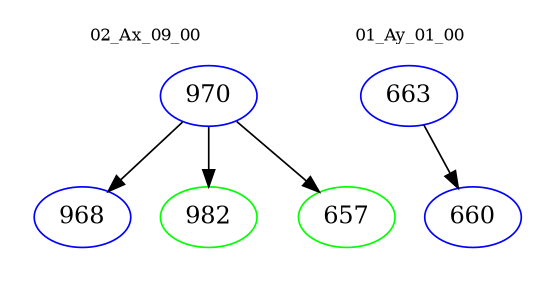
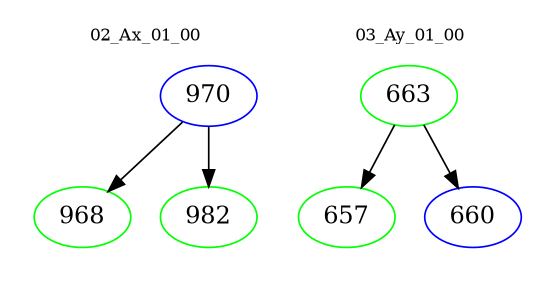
(146, 36) -> (146, 36)
(410, 36) -> (410, 36)
(409, 96) -> (409, 96)
(259, 141) -> (382, 149)
(82, 217) -> (82, 217)
